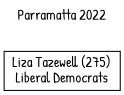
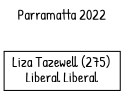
(62, 71) -> (62, 71)
